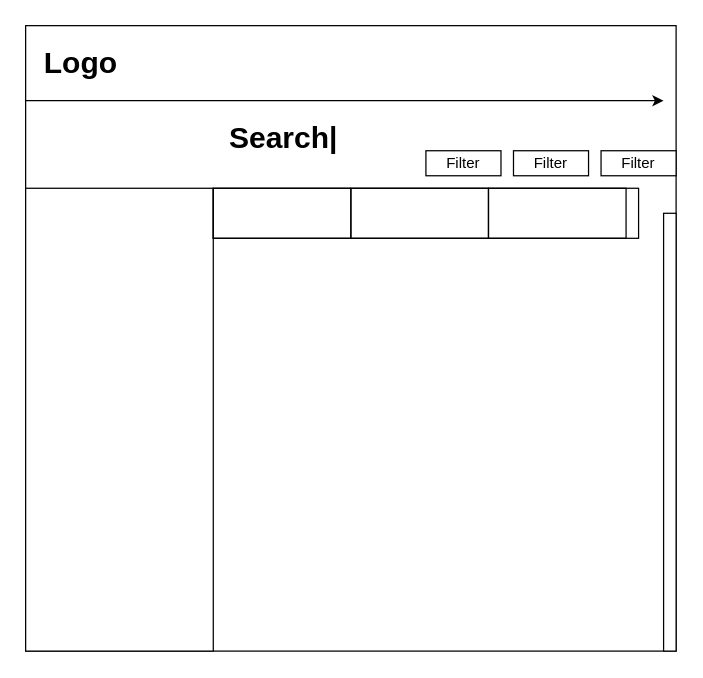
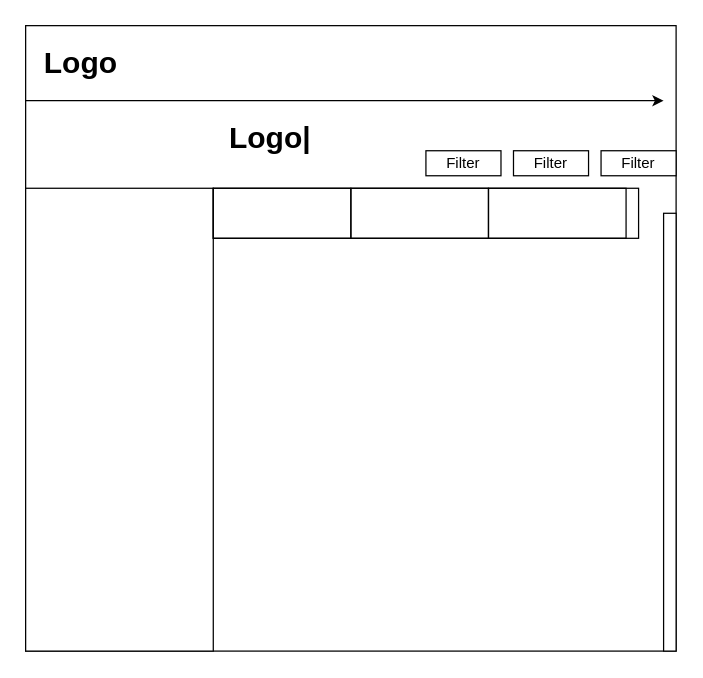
(257, 110) -> (248, 110)
